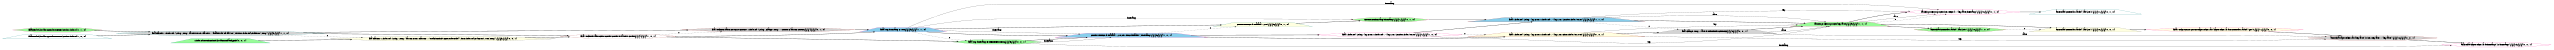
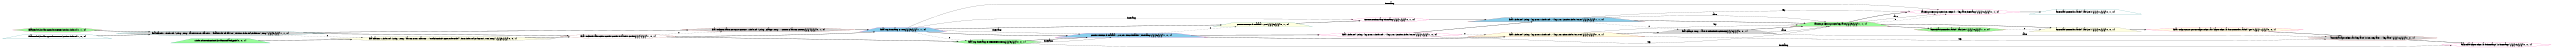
(1389, 20) -> (1389, 20)
